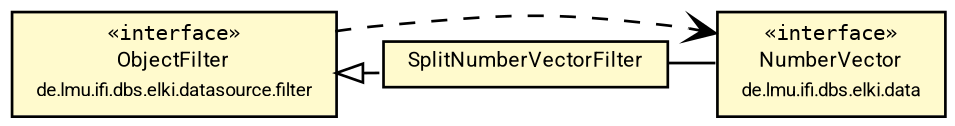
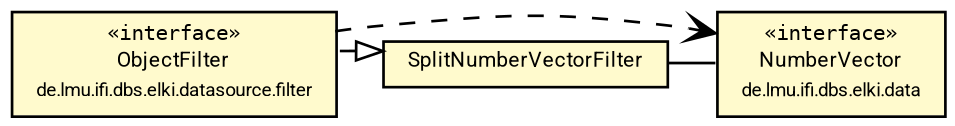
(373, 73) -> (346, 51)
